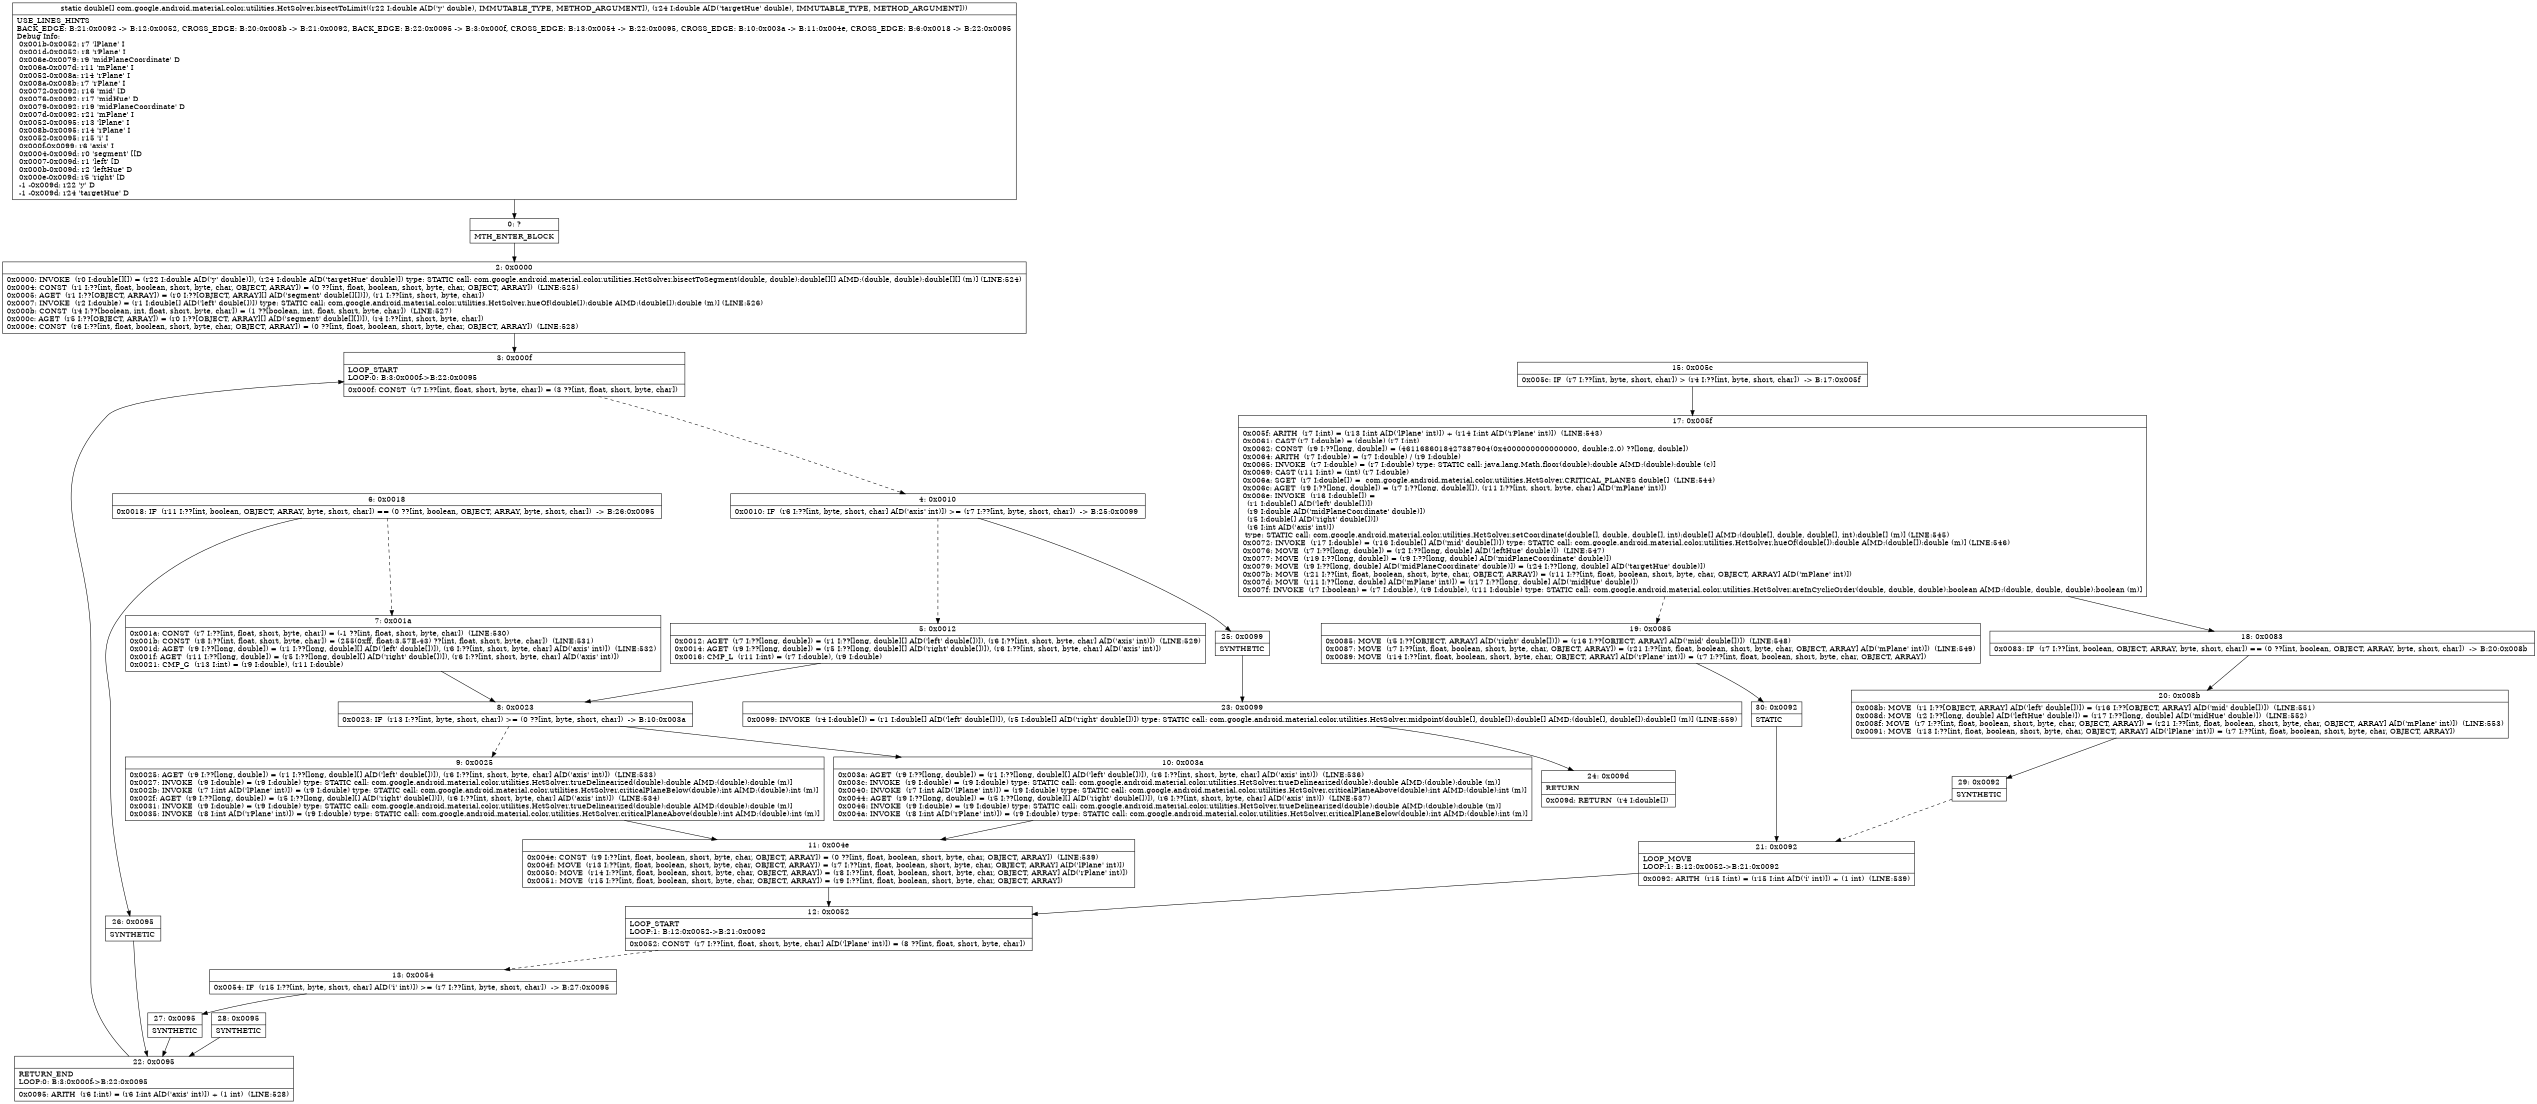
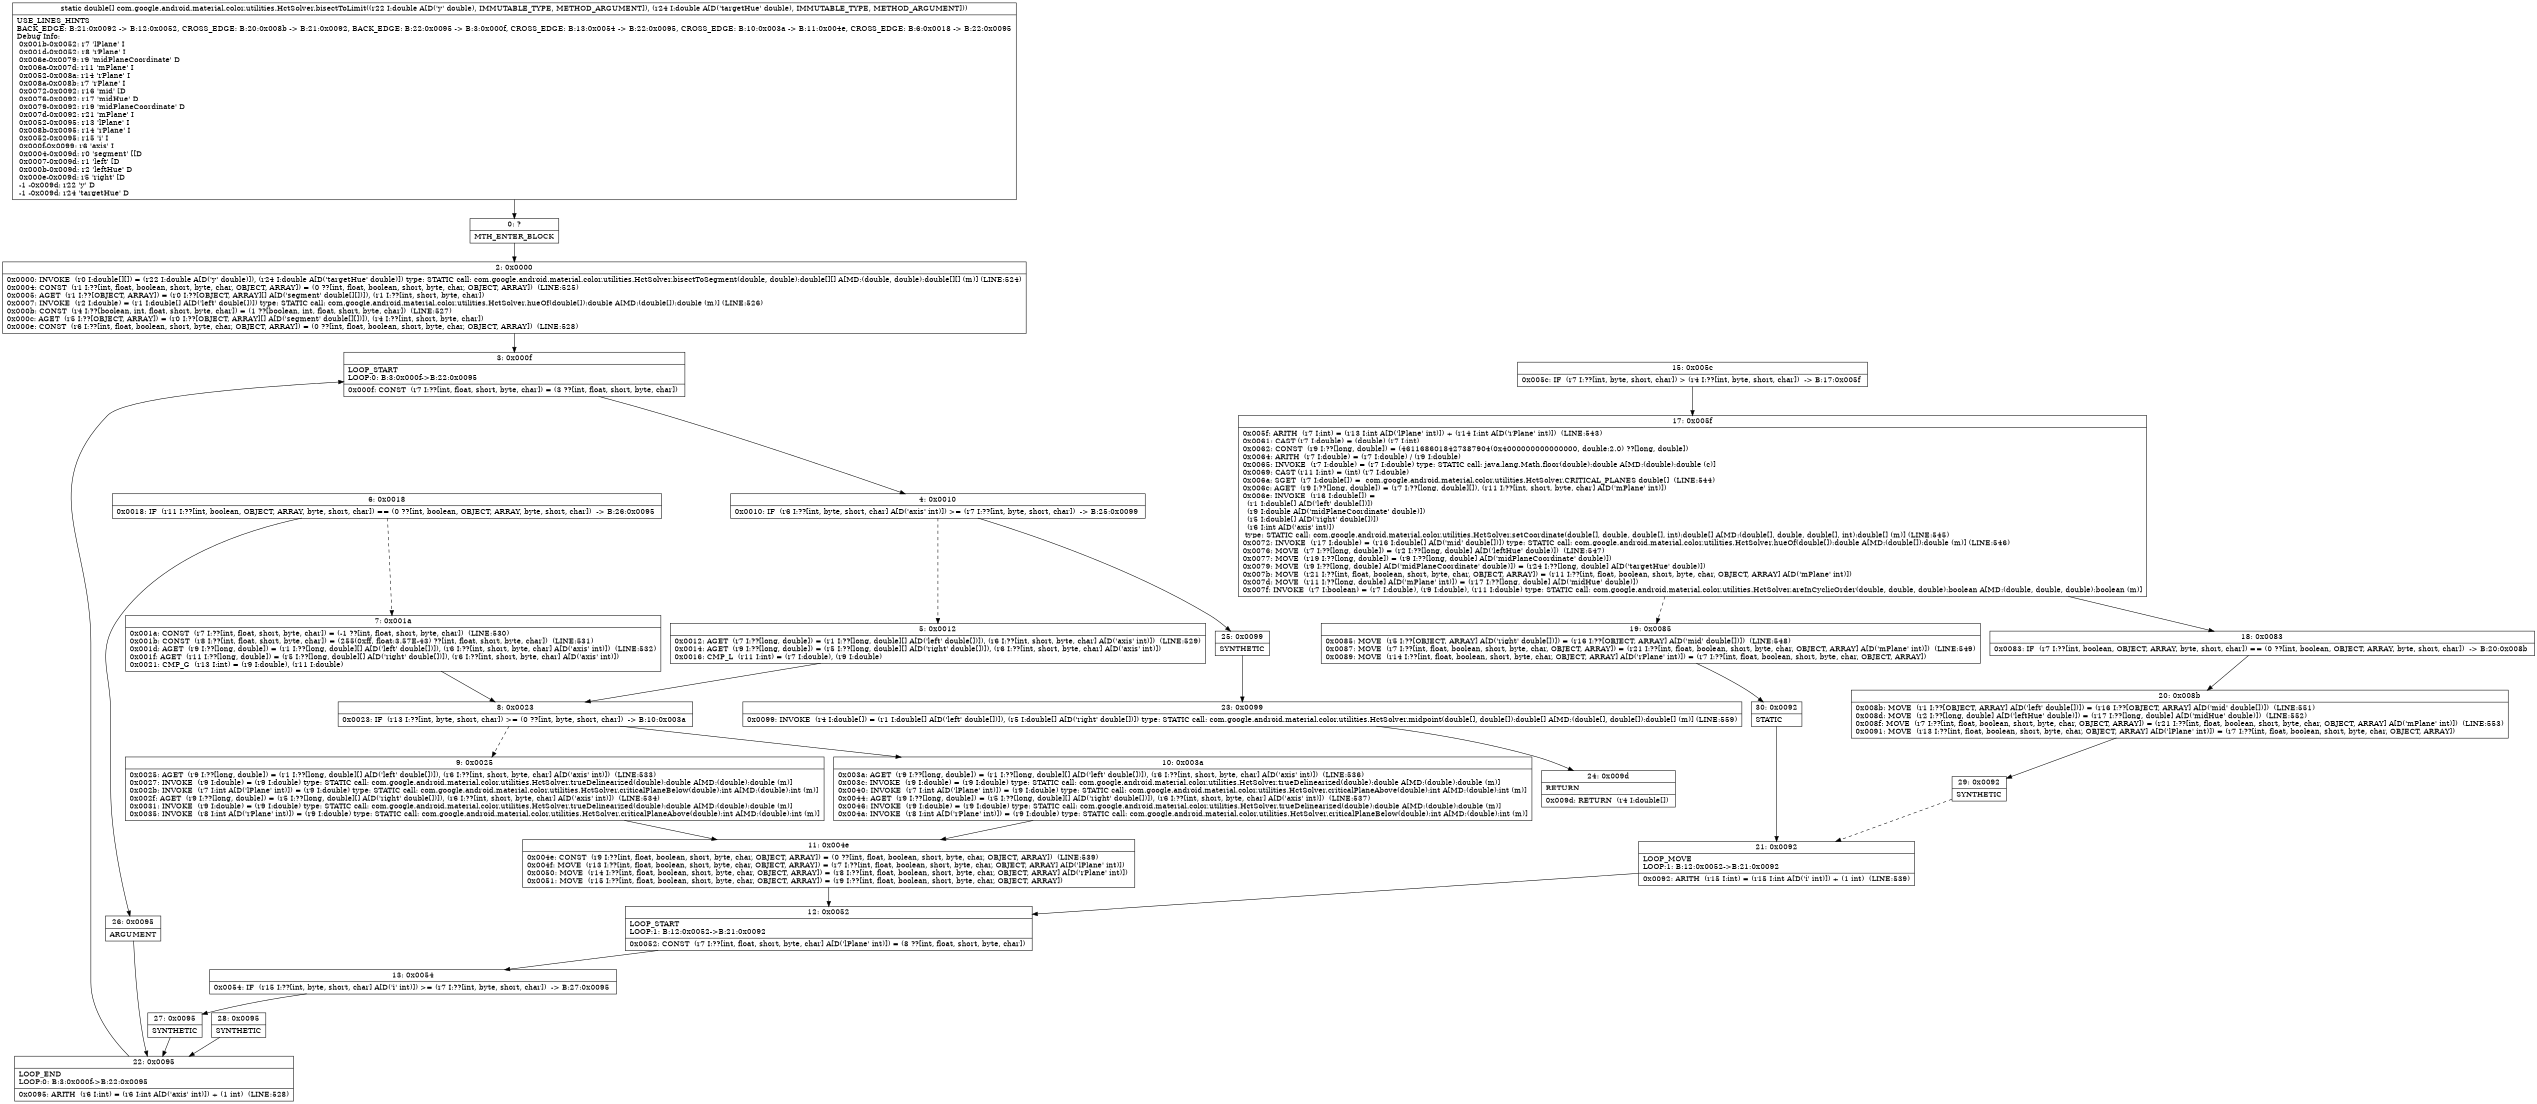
(750, 442) -> (750, 442)
(133, 935) -> (133, 935)
(584, 960) -> (584, 960)
(46, 1074) -> (40, 1074)
